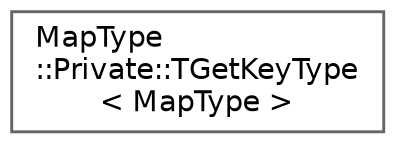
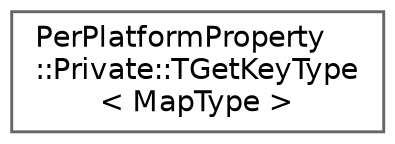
(198, 72) -> (198, 72)
